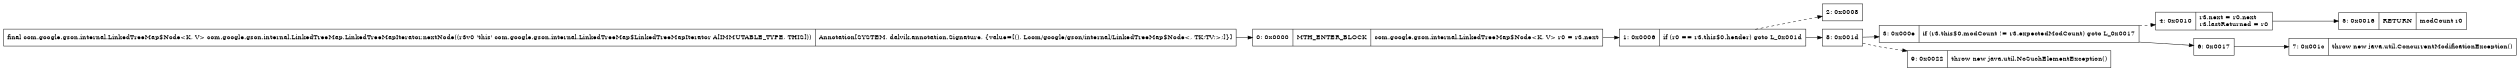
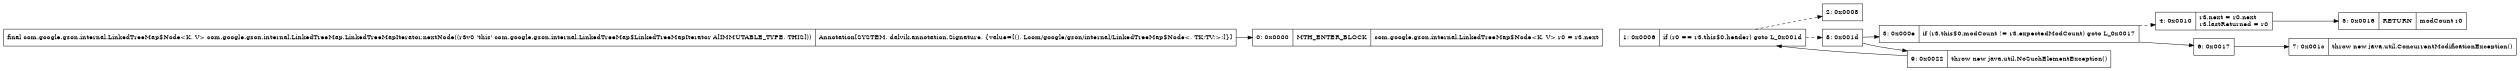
(1609, 38) -> (1844, 52)
(1812, 38) -> (1812, 38)
(1883, 47) -> (1883, 47)
